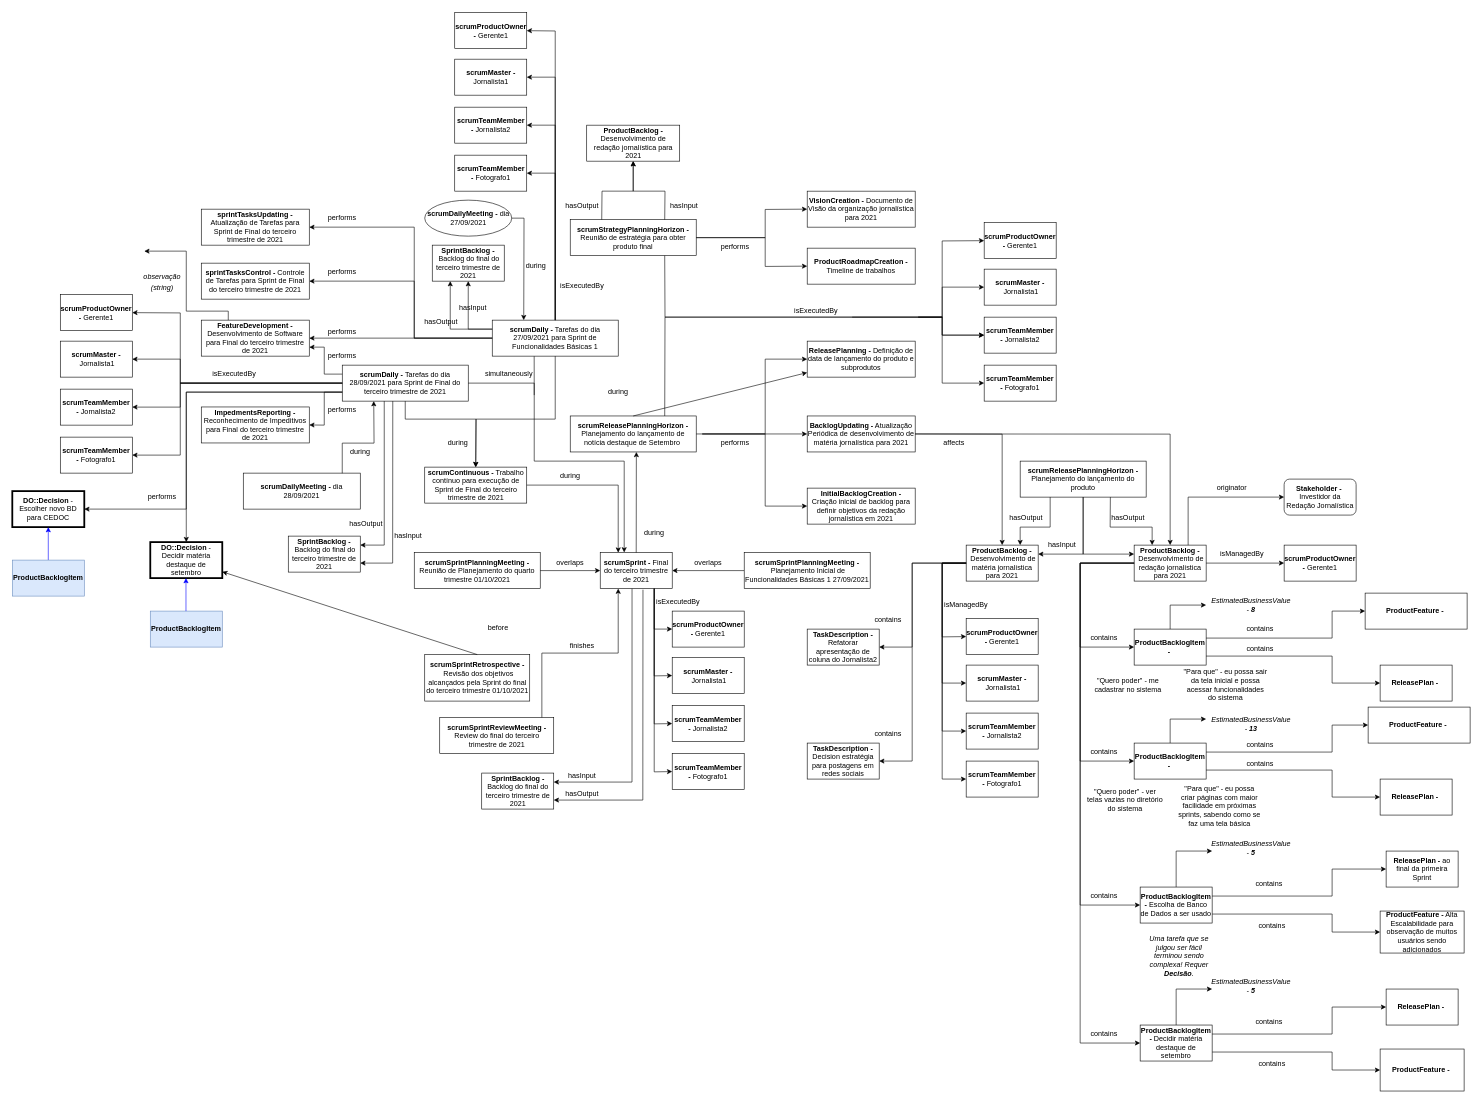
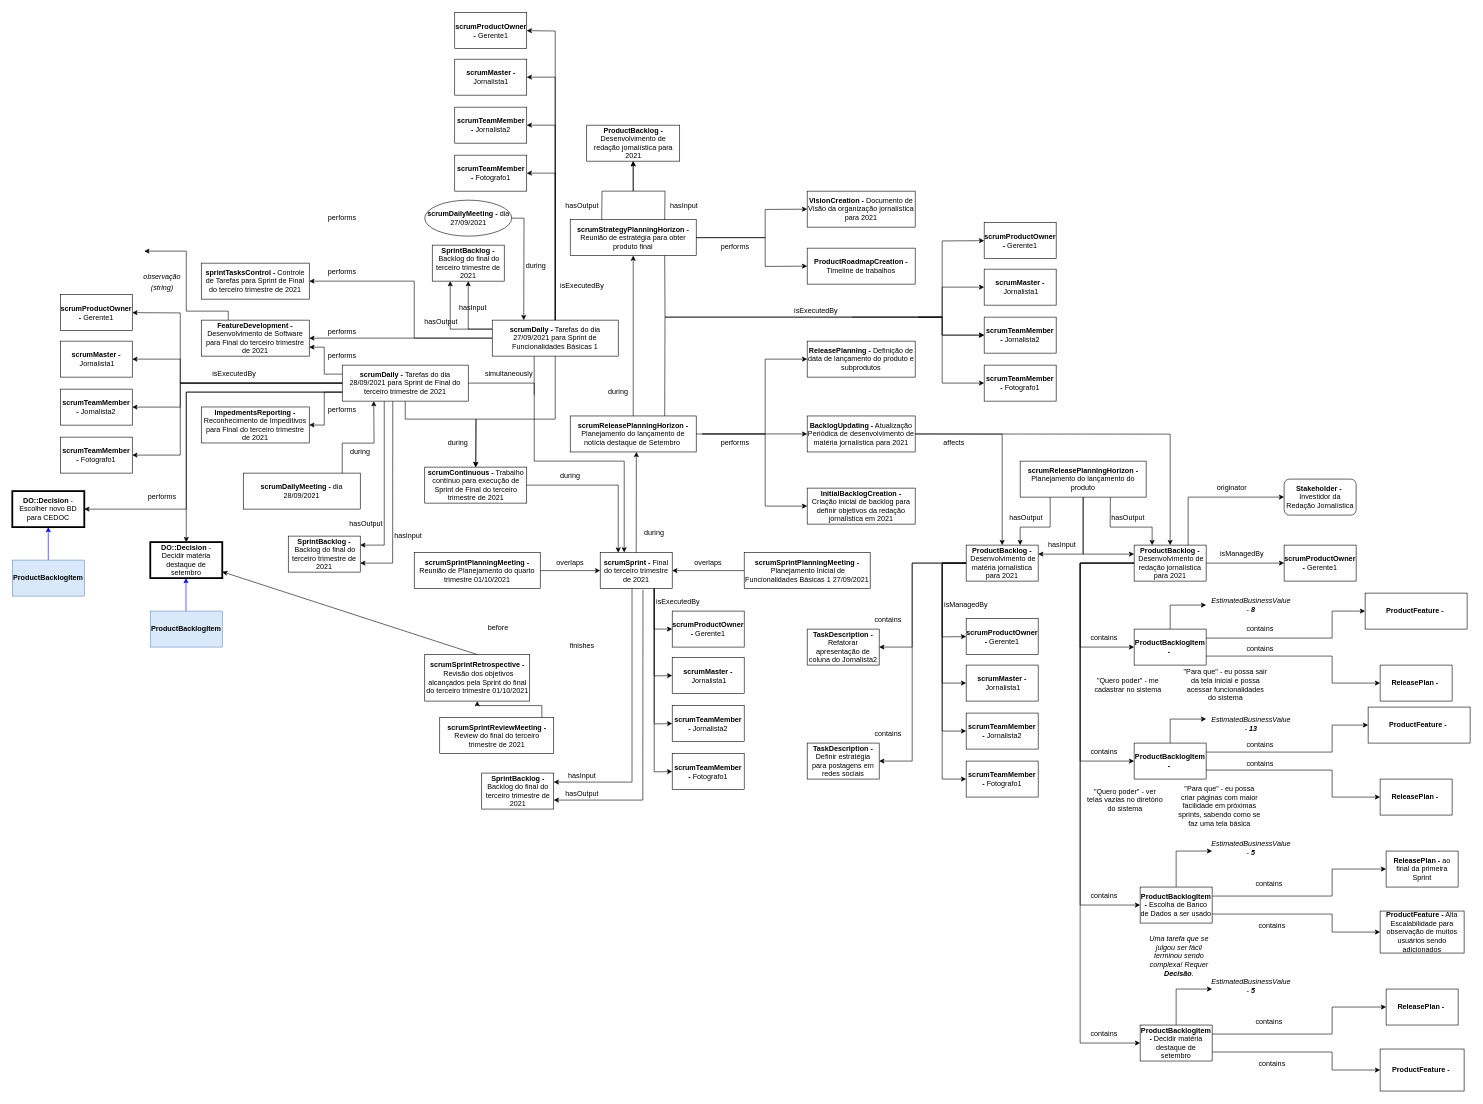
(255, 227) -> none
(314, 227) -> none
(720, 394) -> (633, 261)
(542, 705) -> (510, 706)
(843, 761) -> (843, 761)
